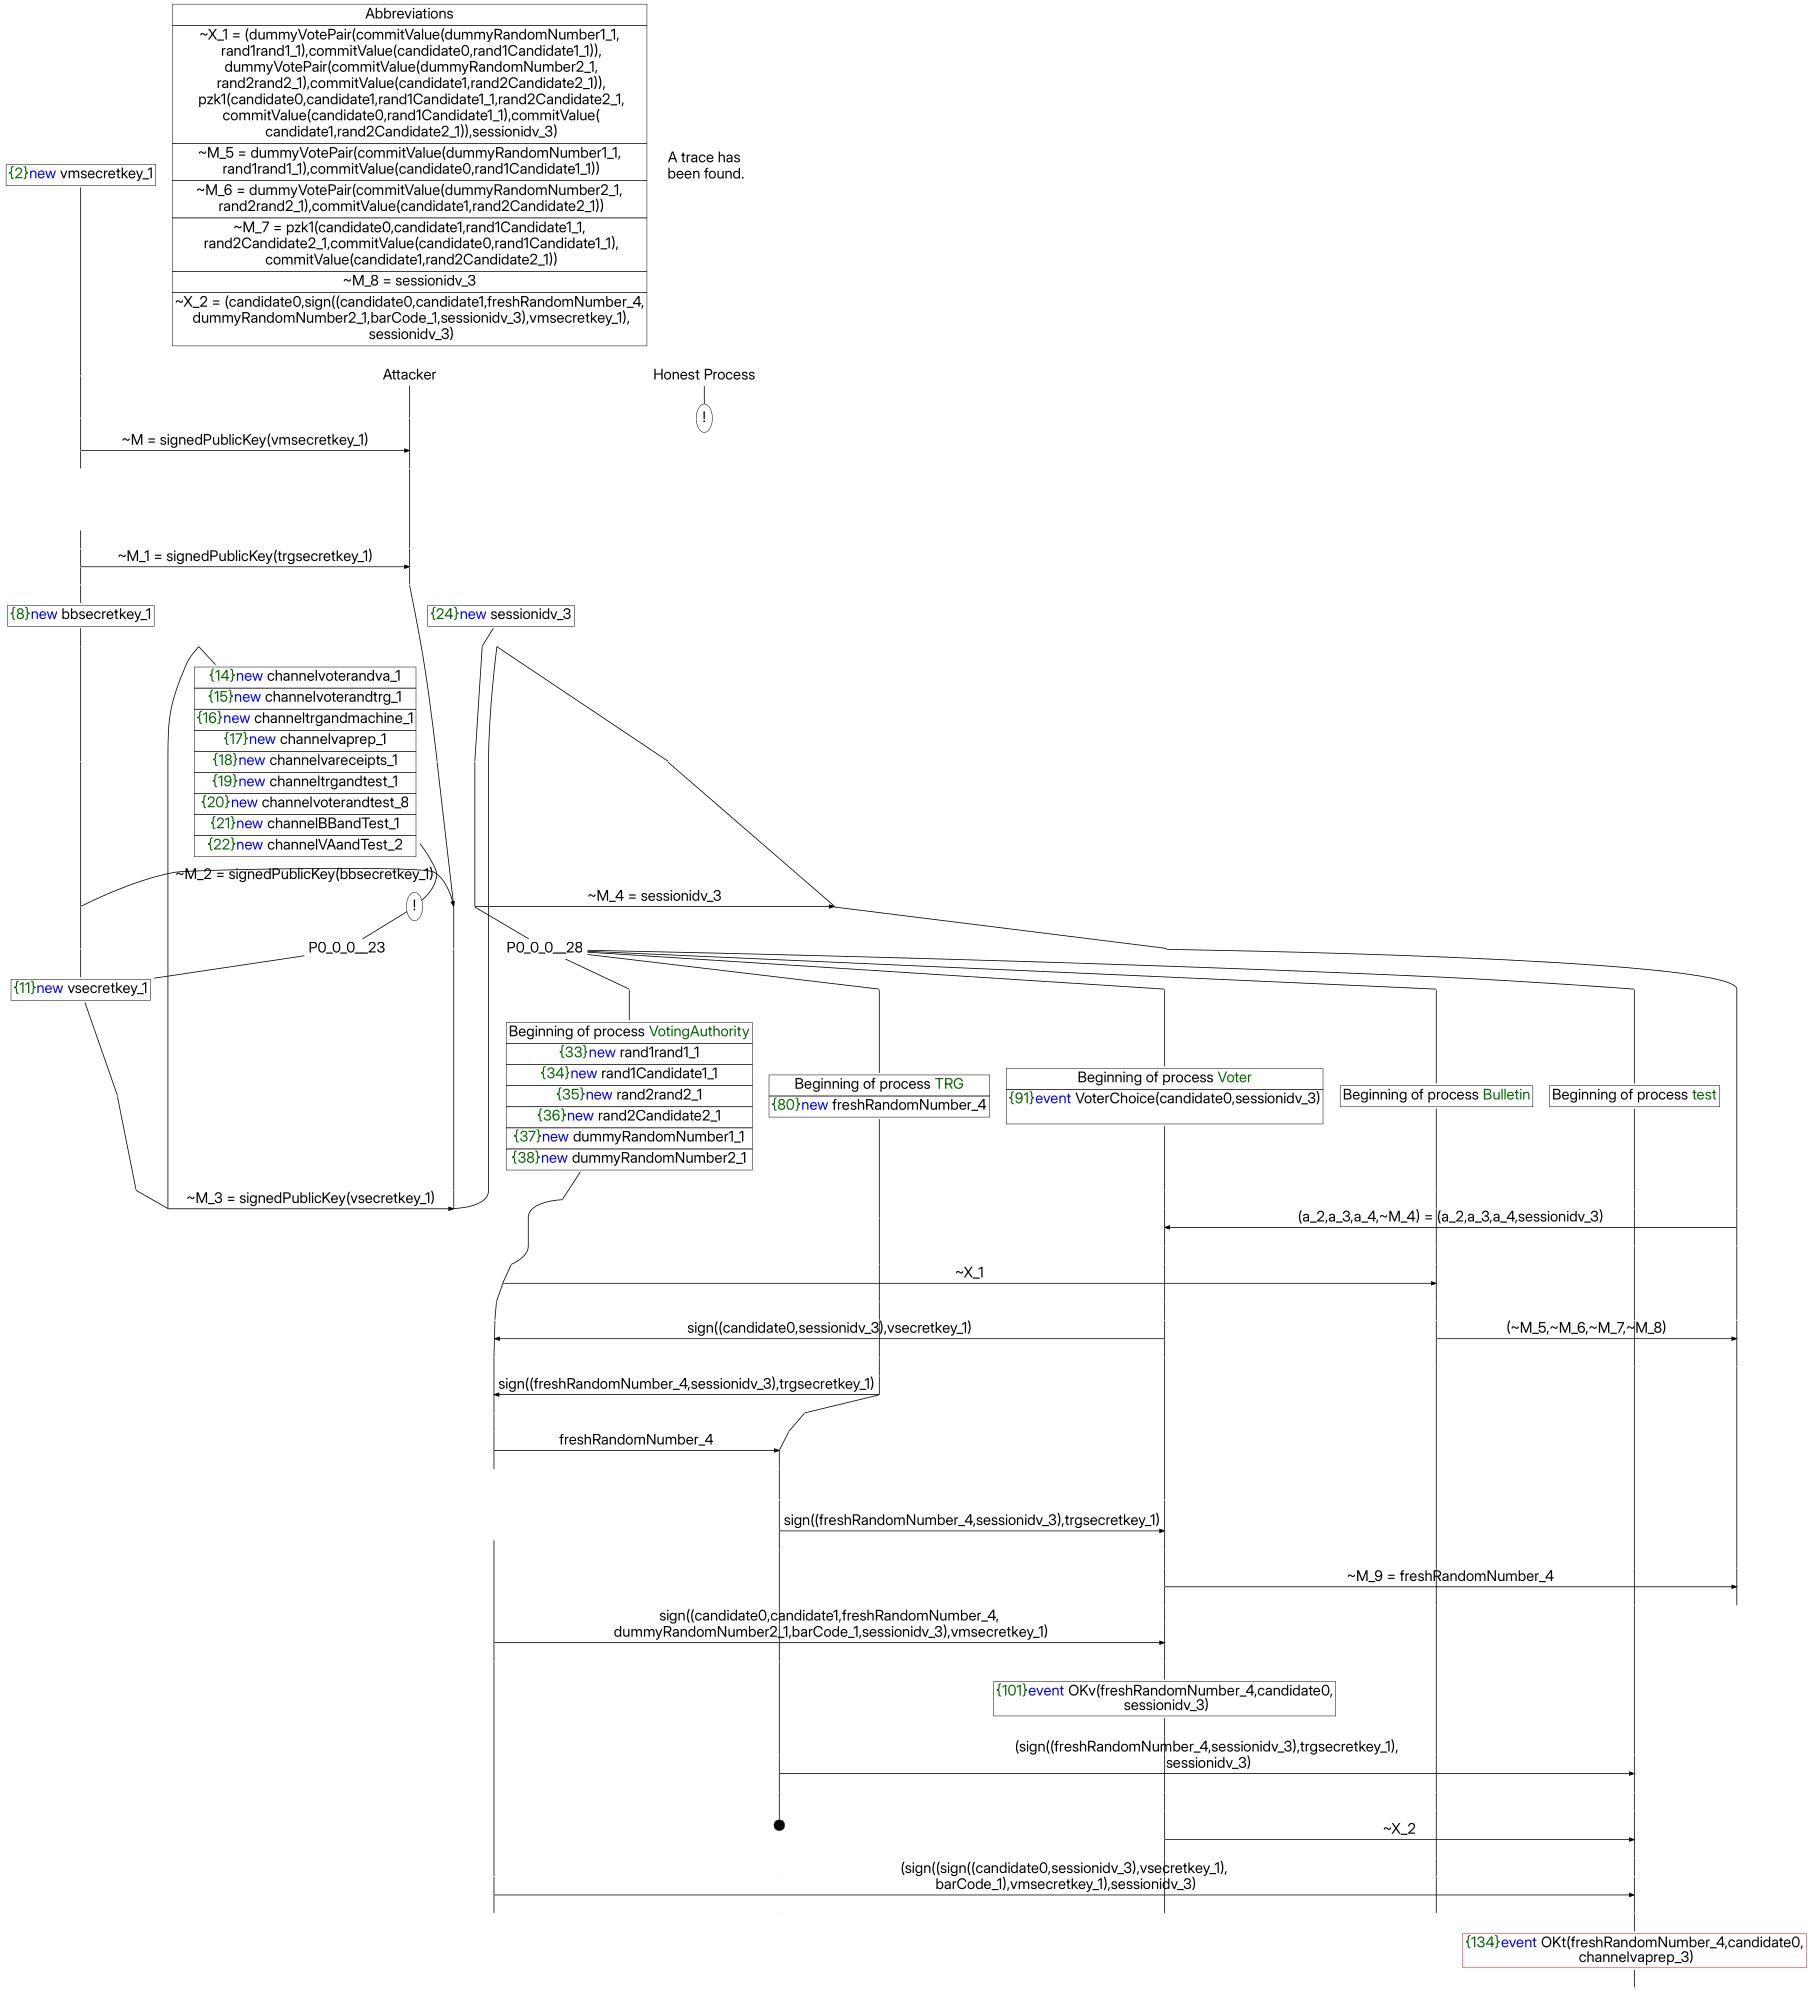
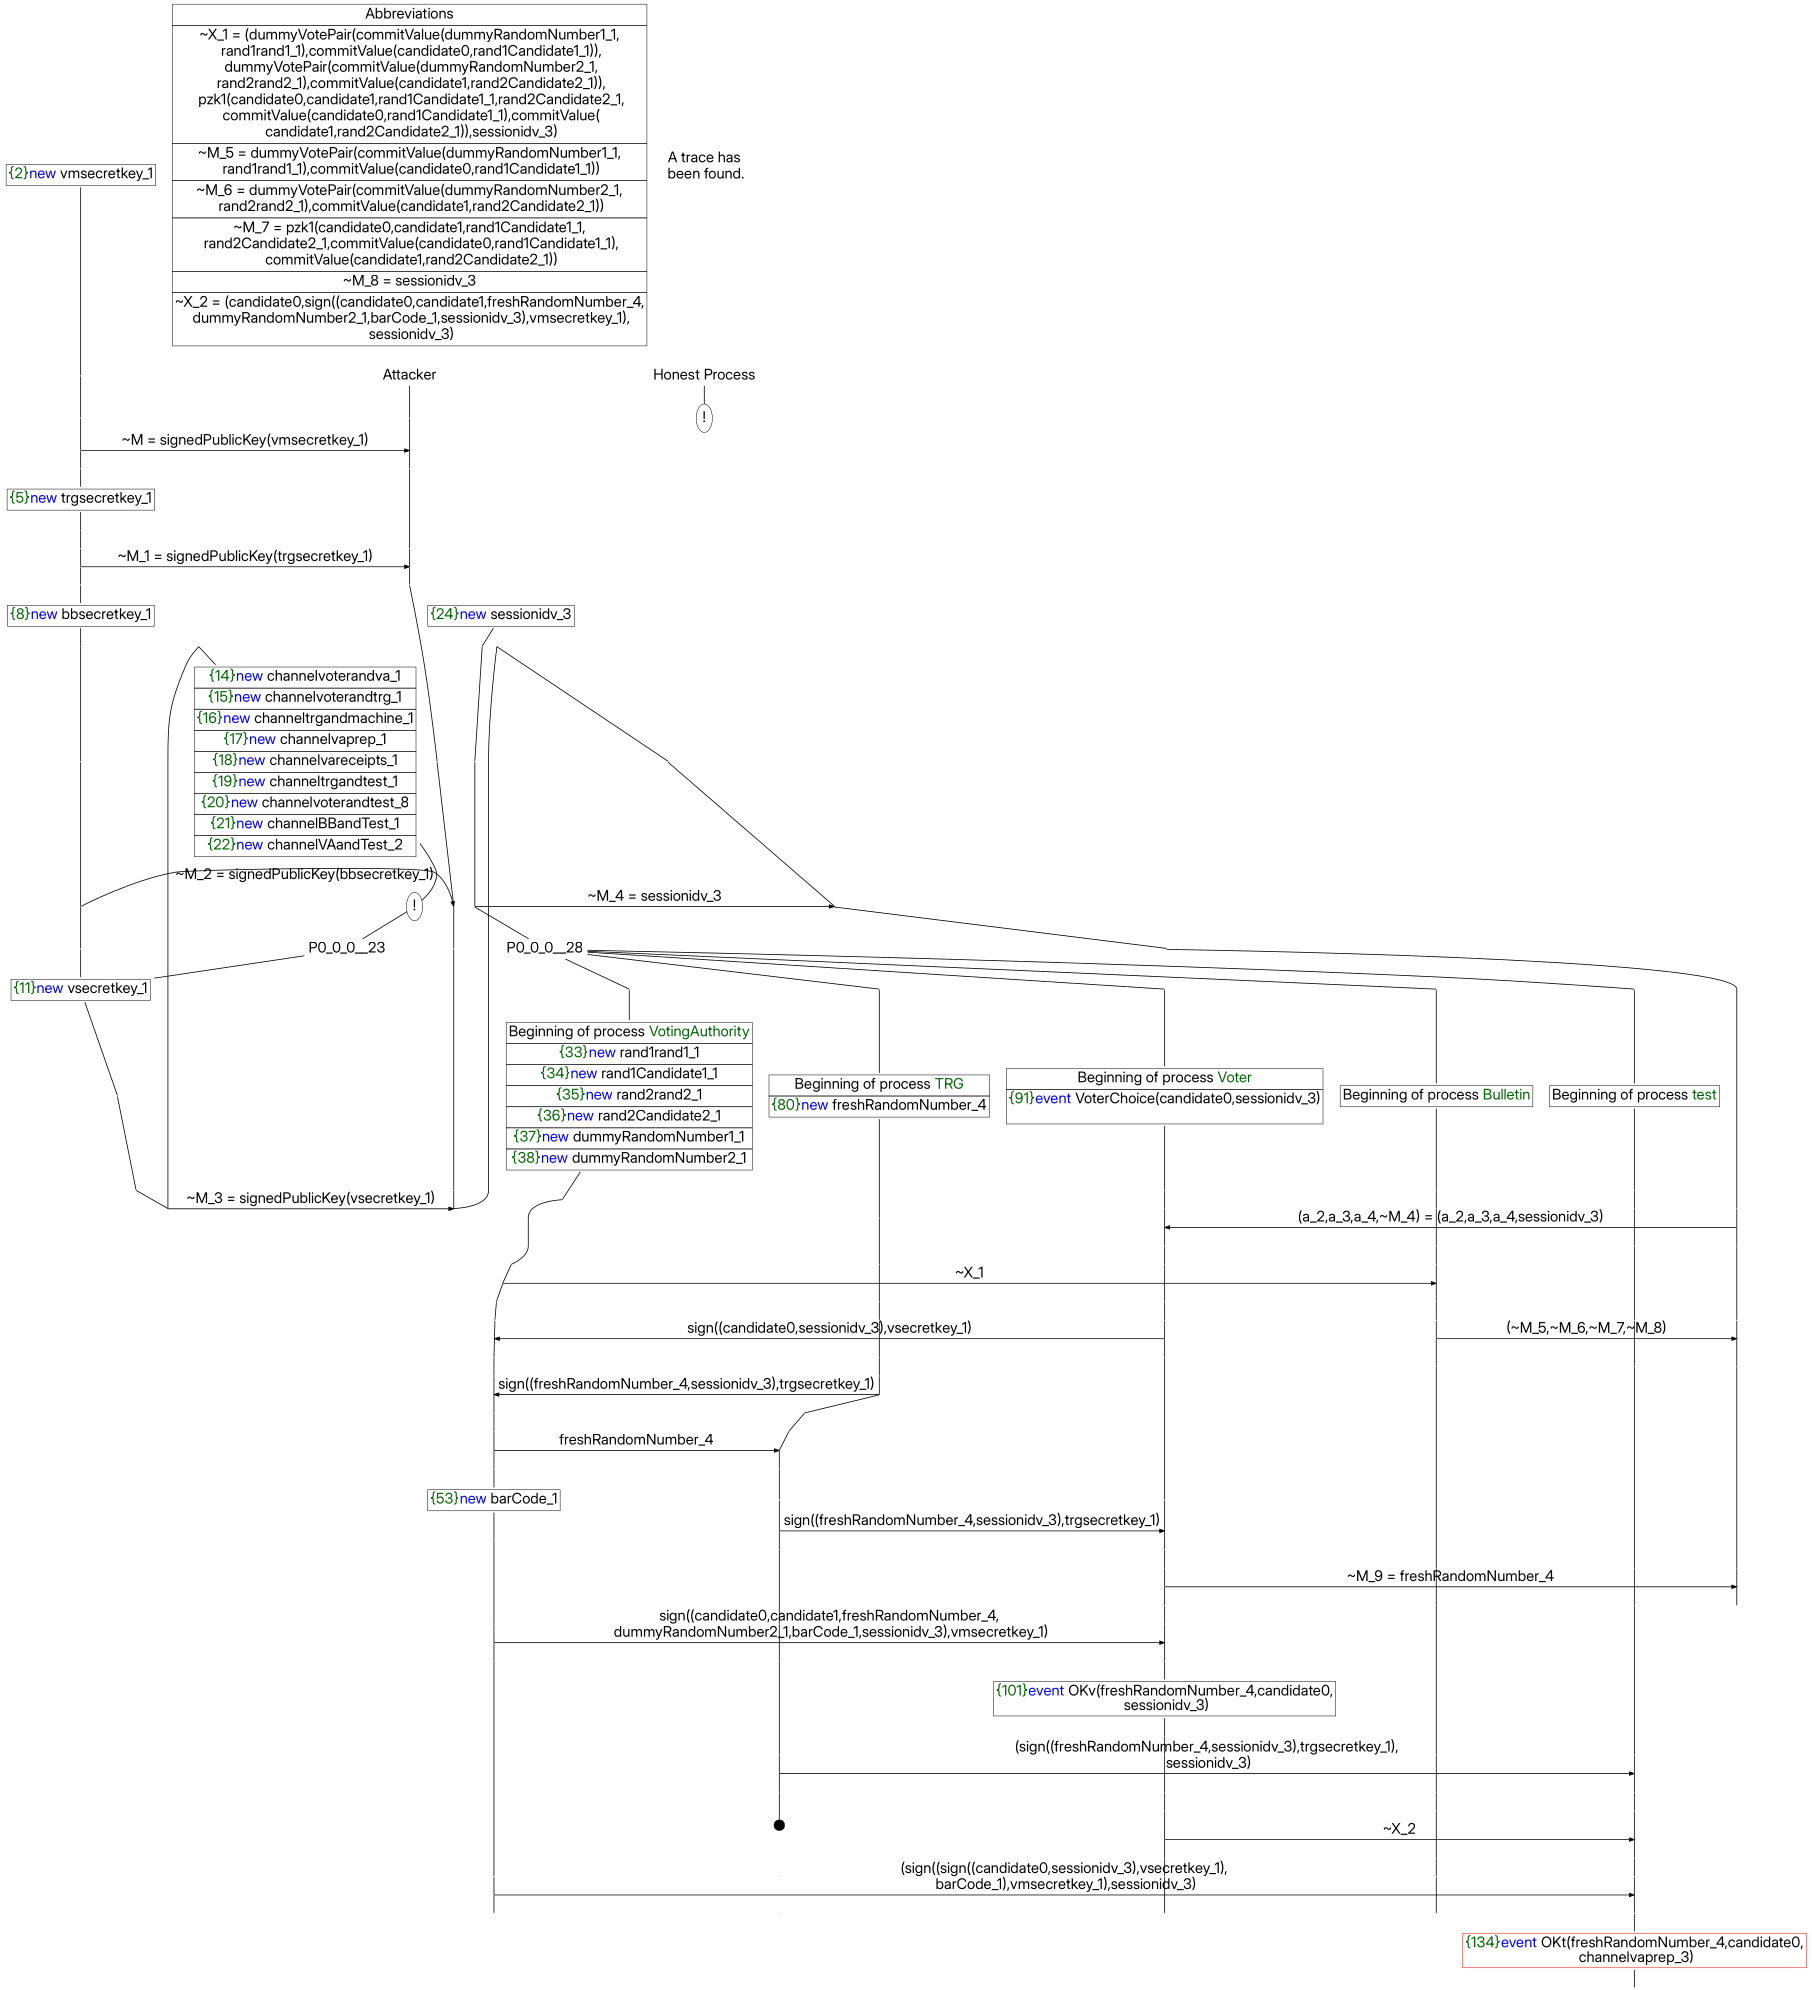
none -> (81, 499)
none -> (494, 1500)
